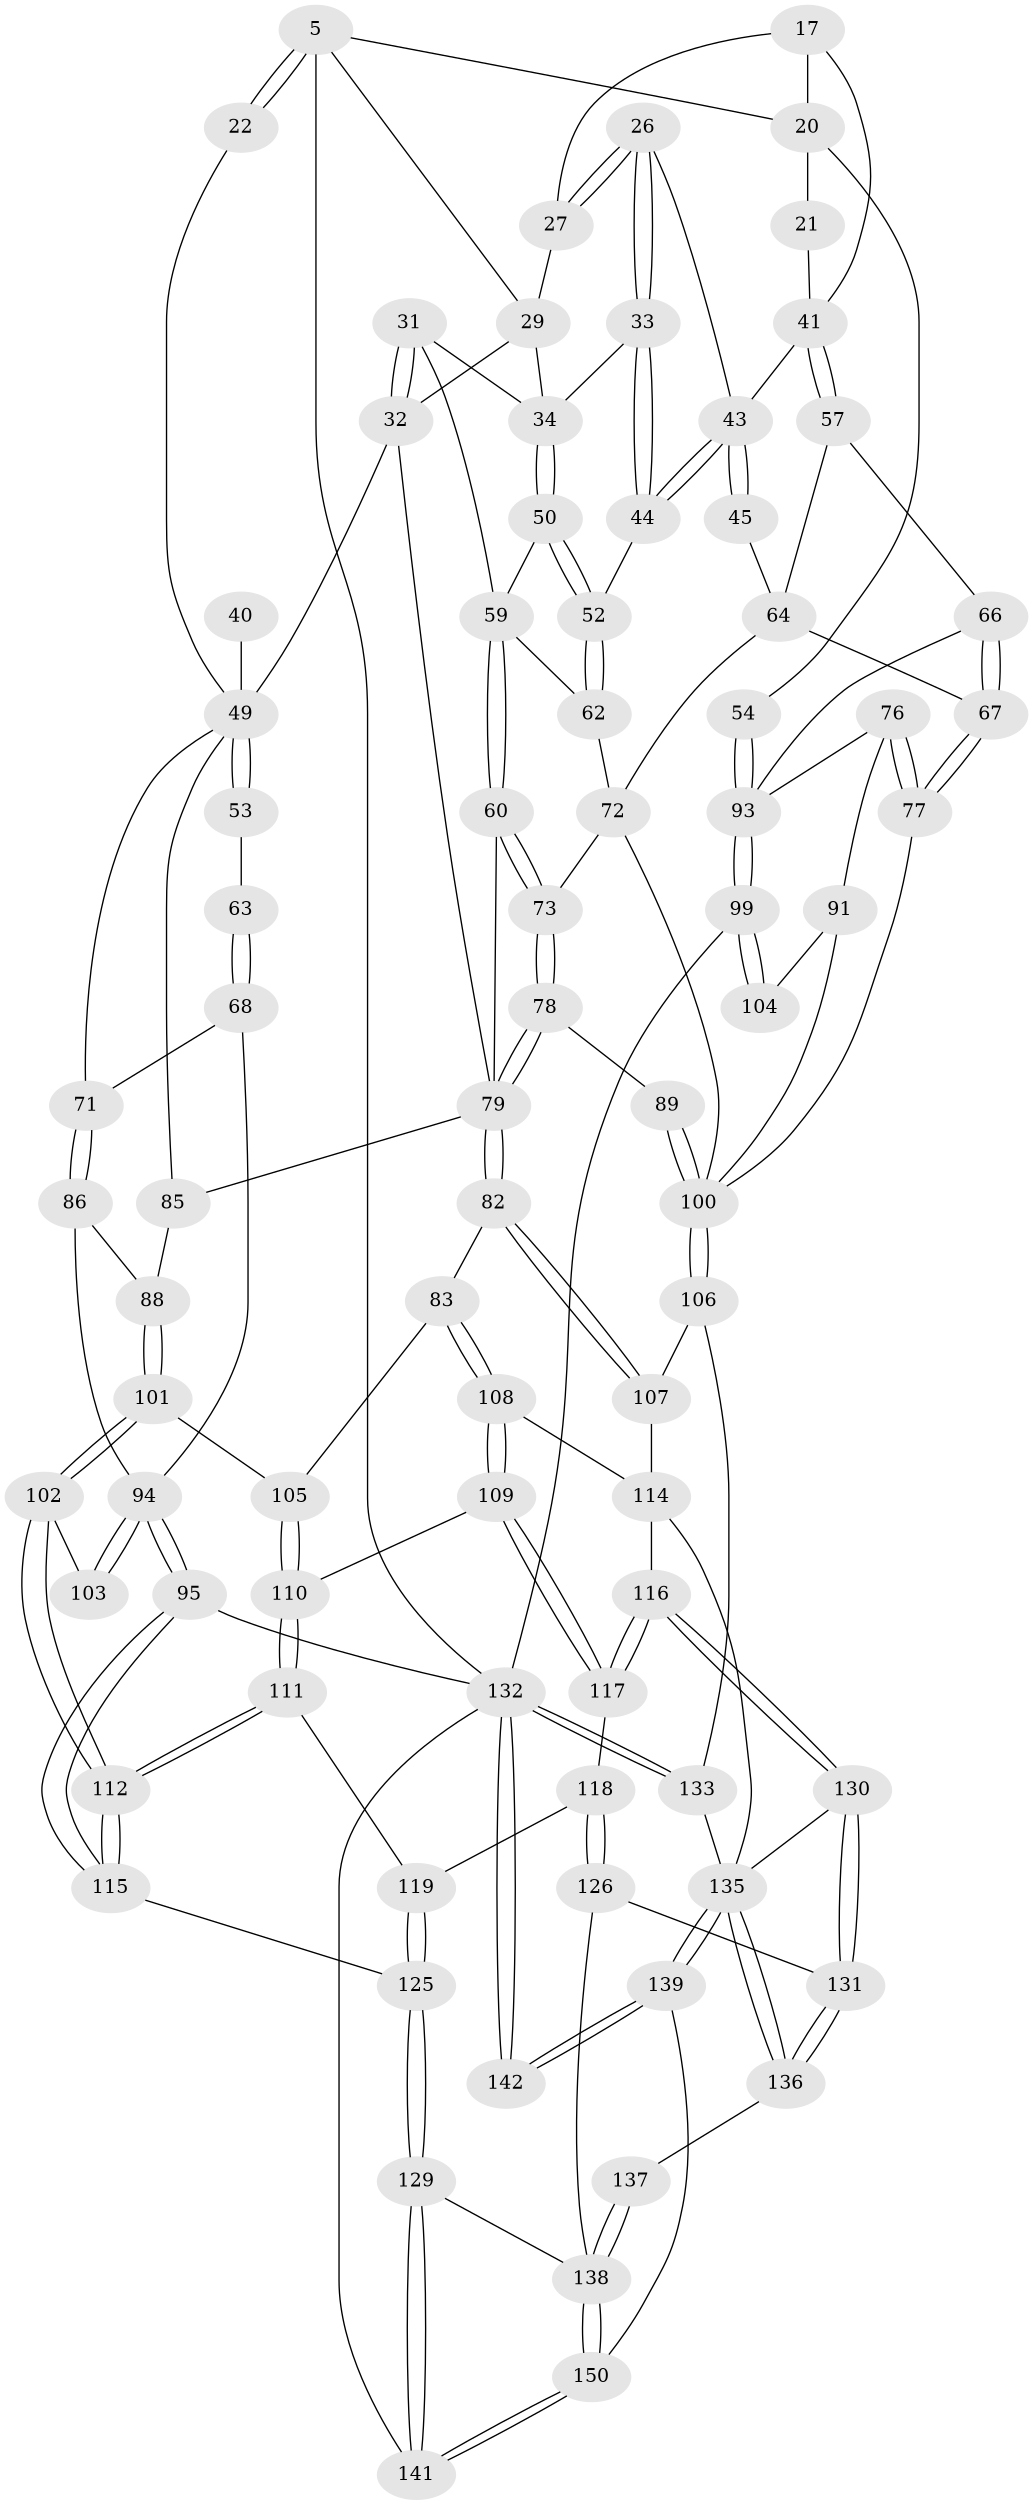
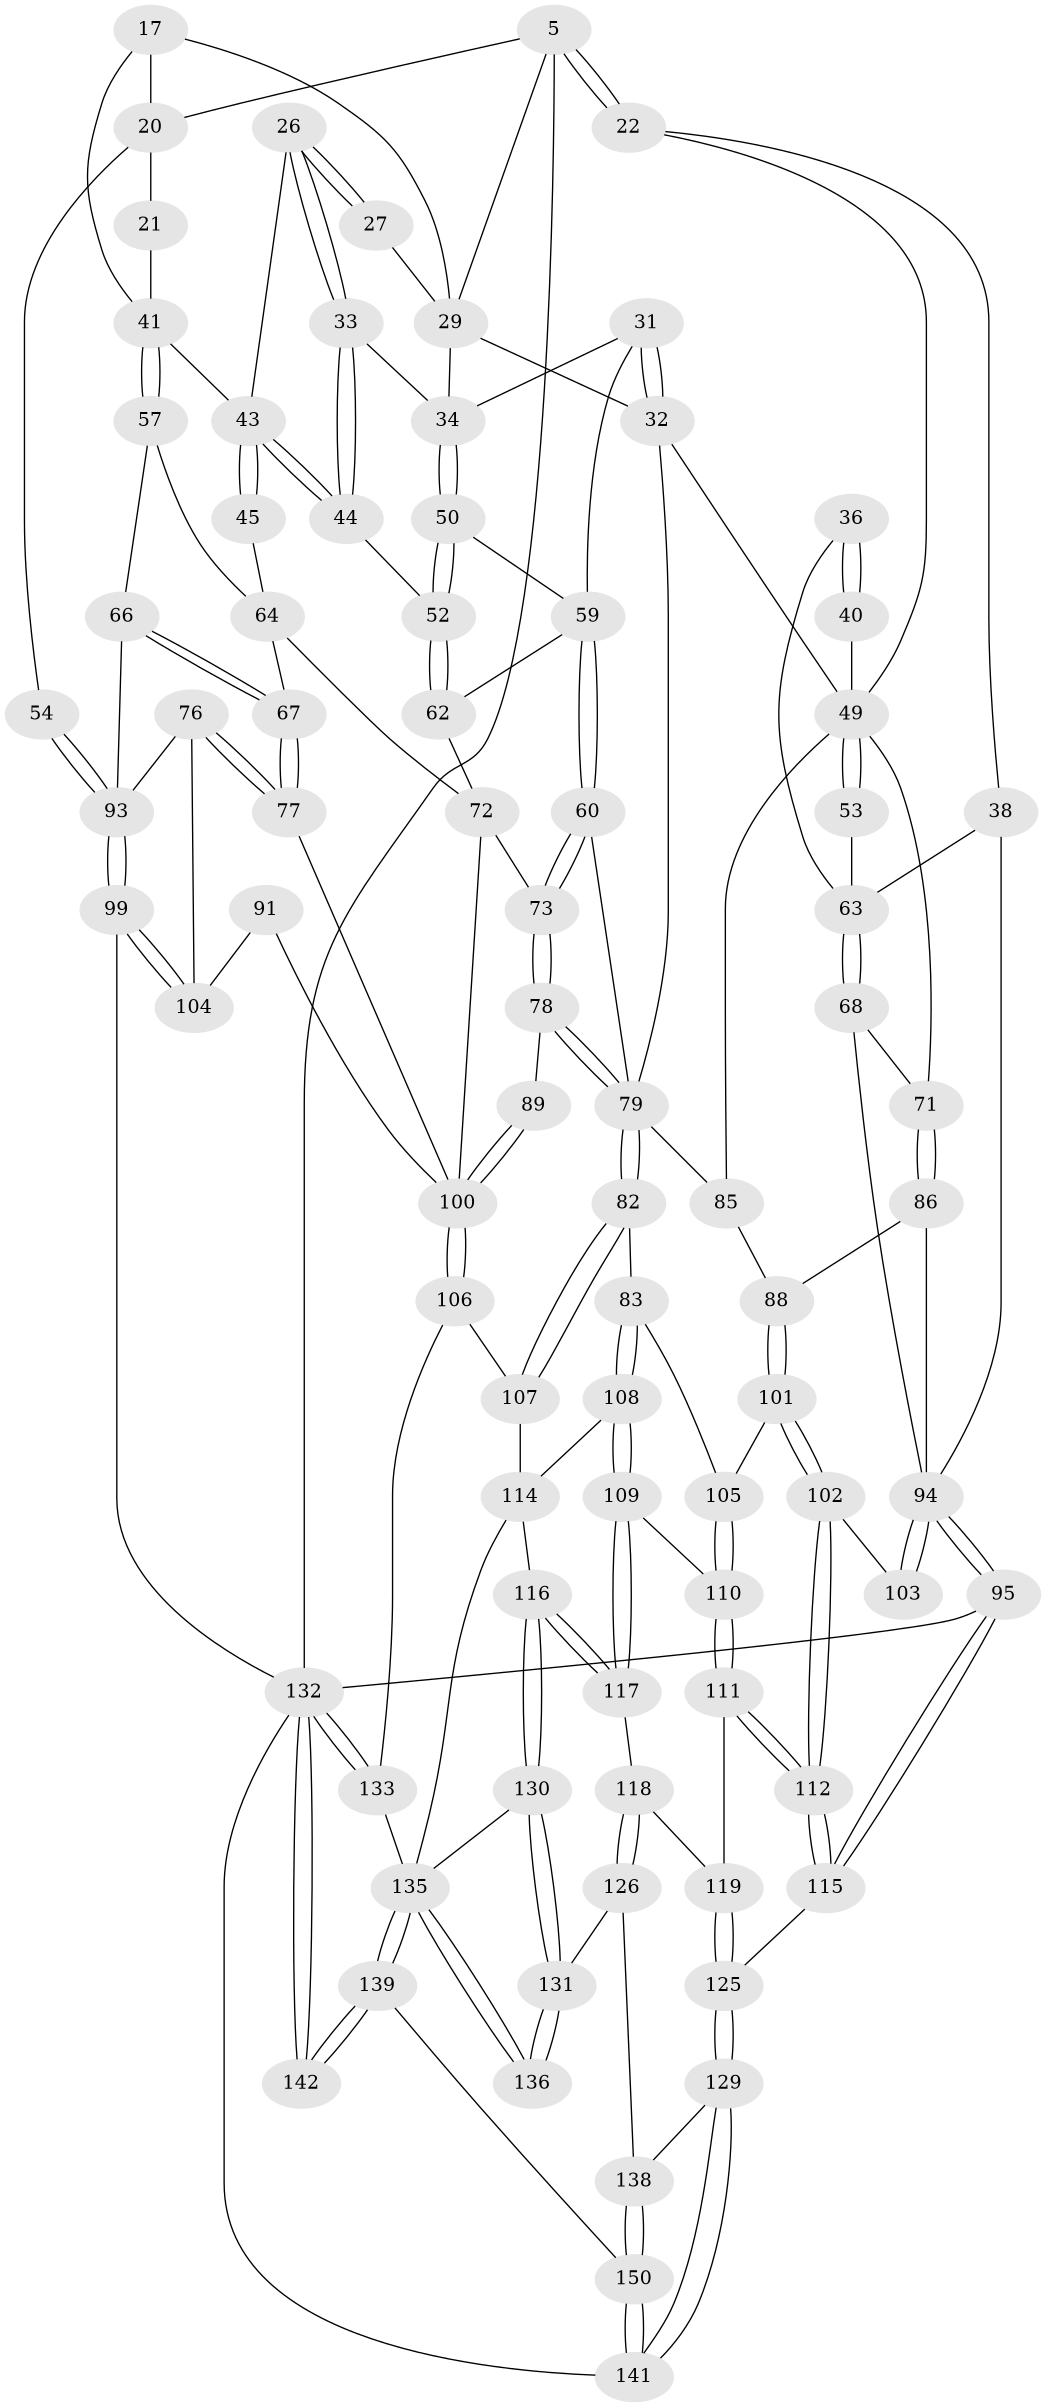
(629, 77) -> (365, 123)
none -> (852, 519)
(860, 811) -> (193, 861)
none -> (1001, 812)
(631, 2181) -> none
